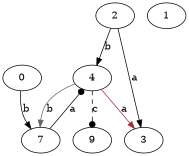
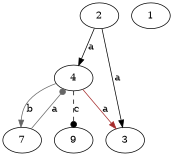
(108, 47) -> (91, 47)
(22, 78) -> none
(65, 111) -> (46, 111)
